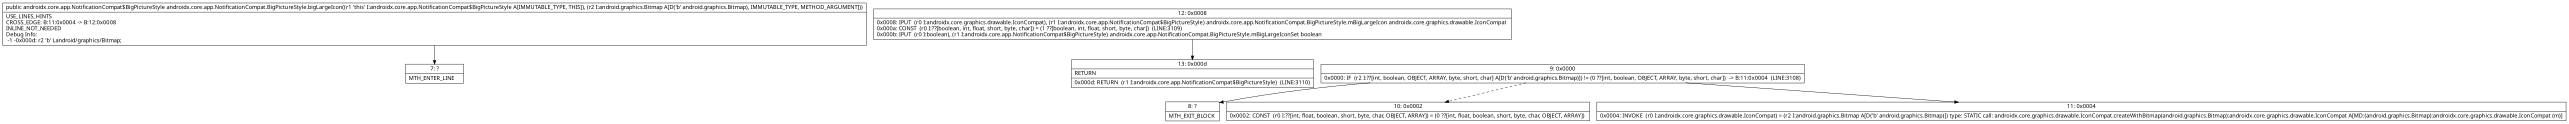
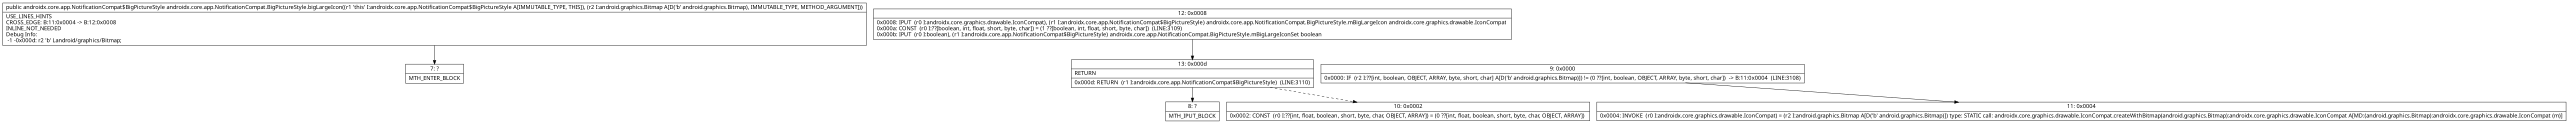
(432, 78) -> (435, 78)
(1297, 91) -> (1192, 93)
(1487, 92) -> (1312, 94)
(1192, 116) -> (1192, 116)
